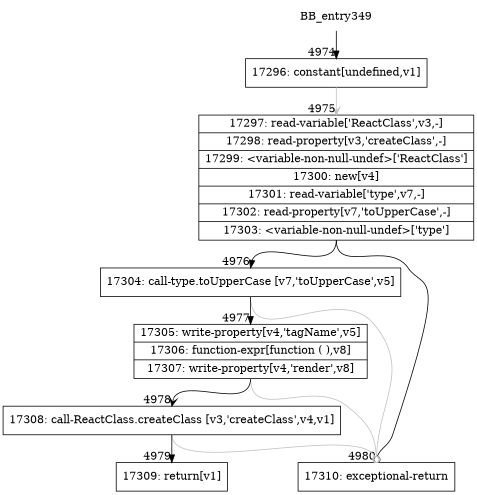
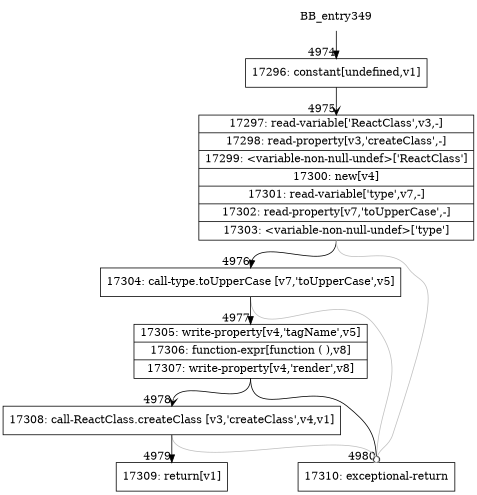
(336, 97) -> (336, 97)
(425, 321) -> (425, 321)
(323, 397) -> (323, 397)
